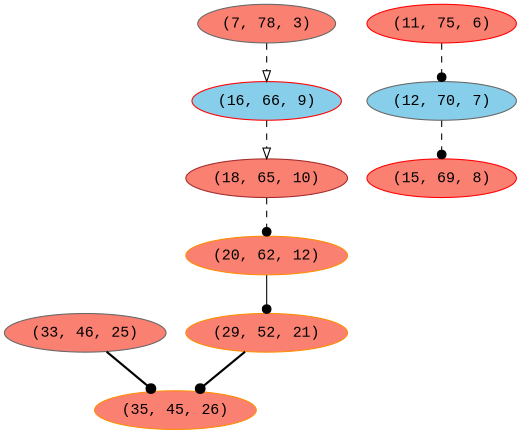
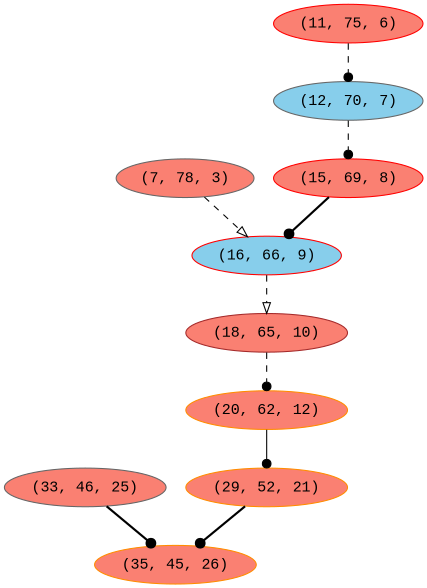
none -> (311, 214)
